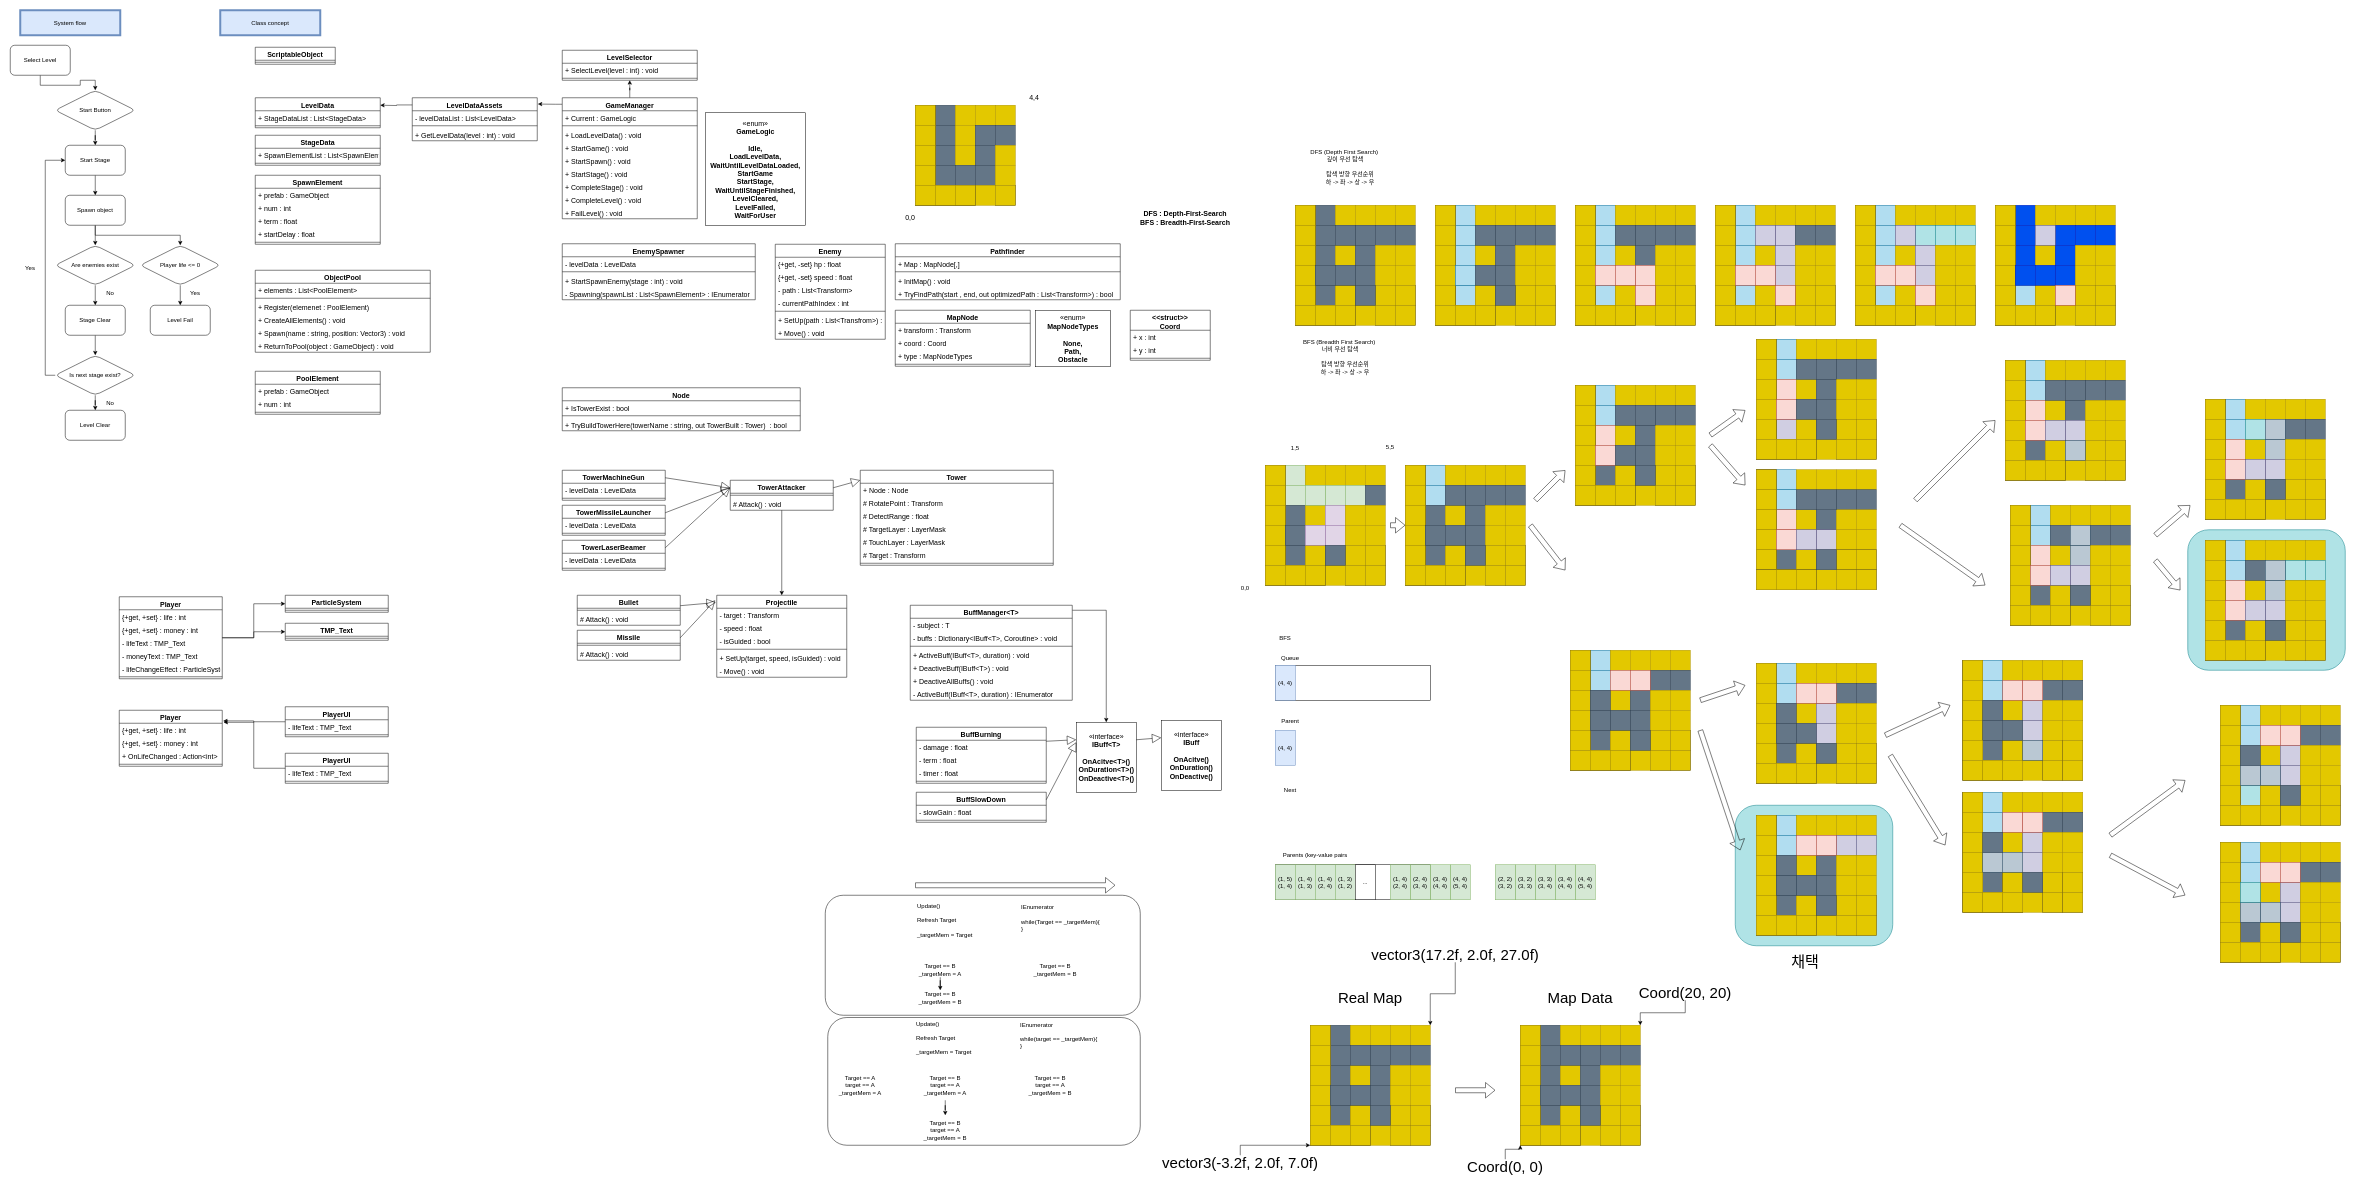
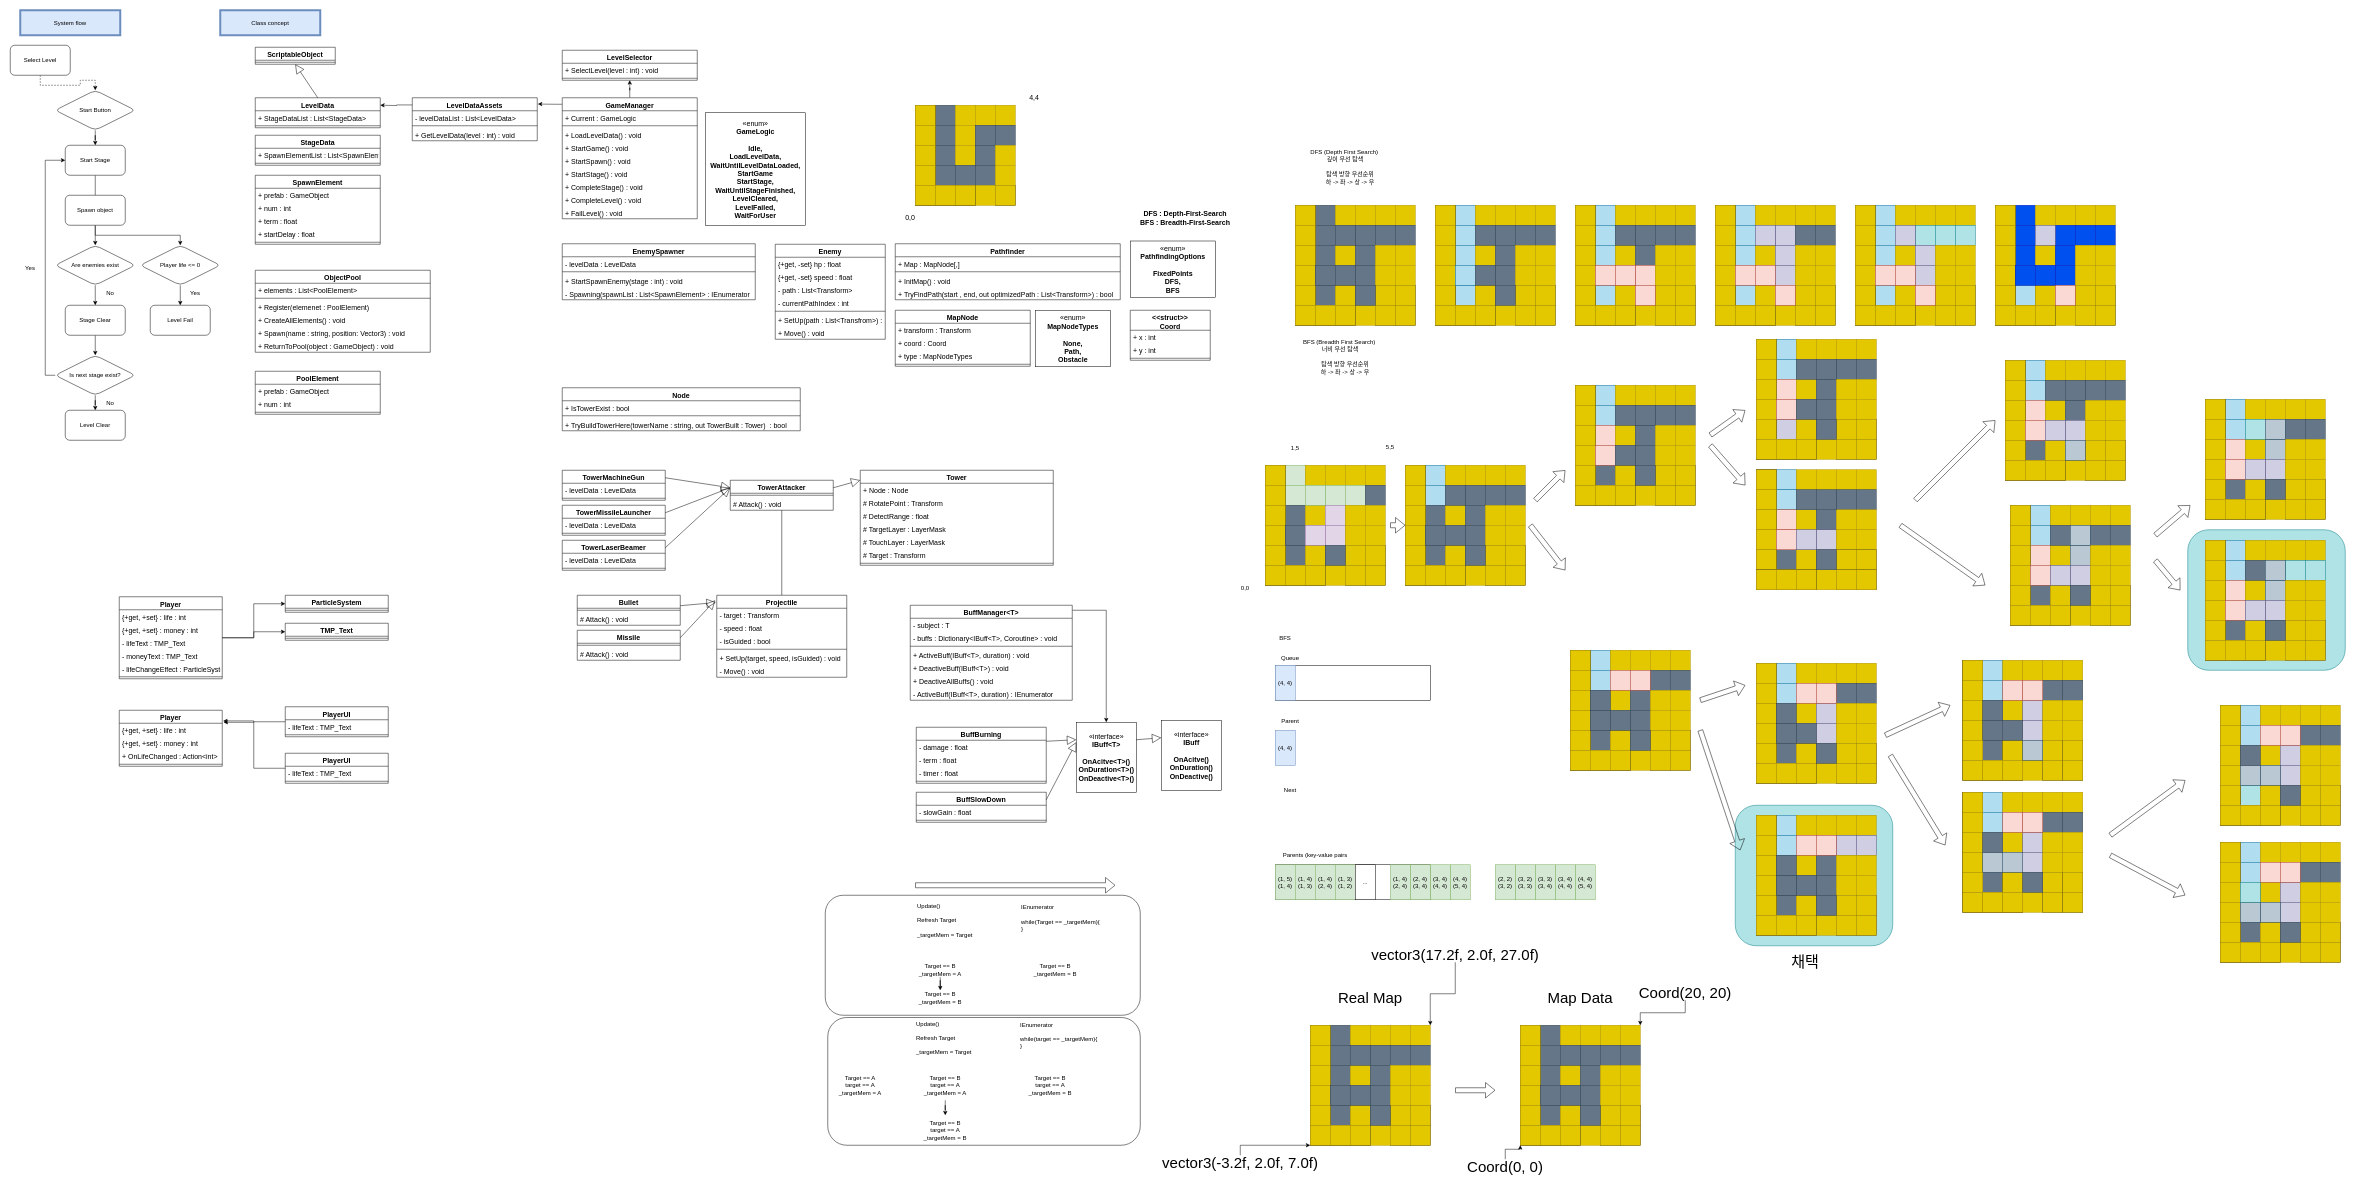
(67, 85) -> (67, 85)
none -> (309, 85)
(95, 190) -> (95, 192)
none -> (1173, 269)
(782, 590) -> (782, 592)
